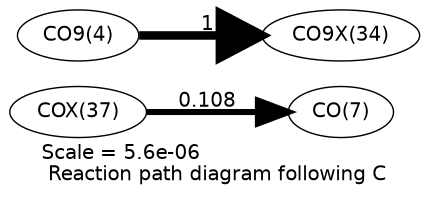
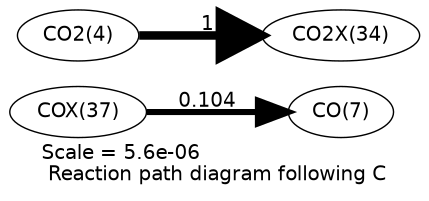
(78, 35) -> (78, 35)
(341, 35) -> (341, 35)
(204, 101) -> (204, 101)
